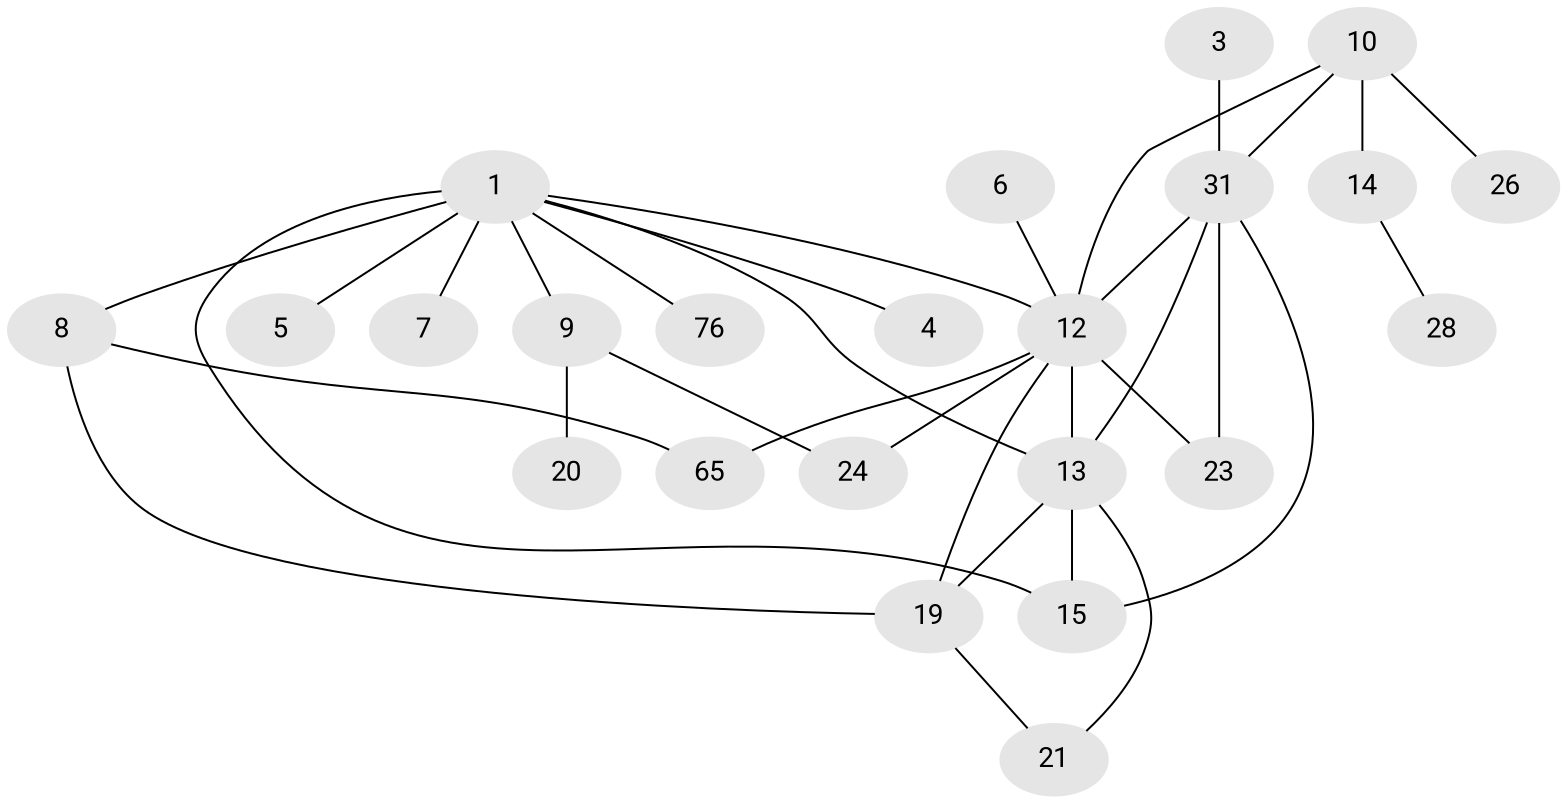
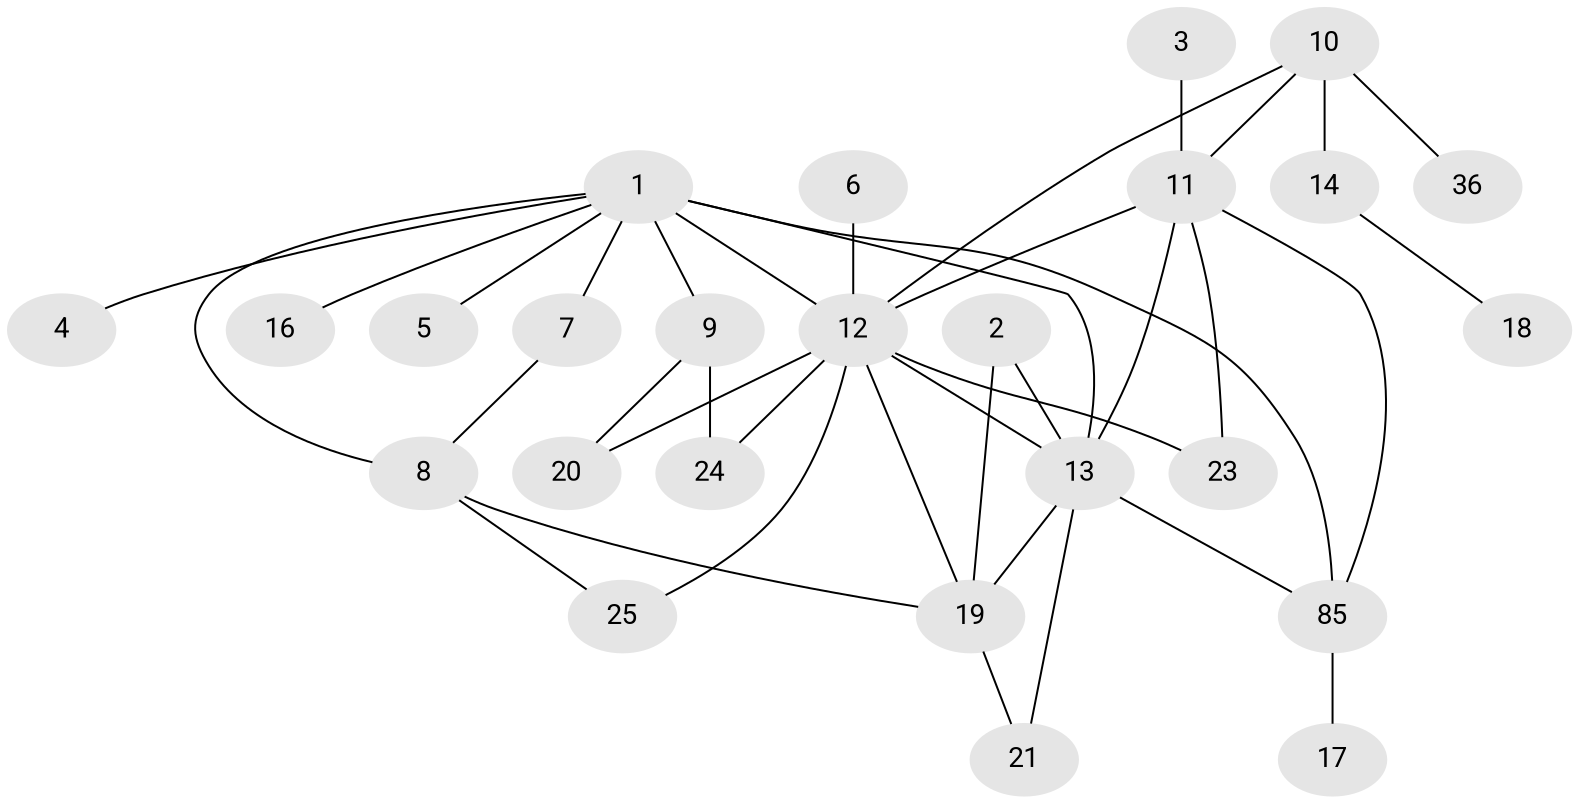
(1219, 187) -> (1181, 187)
(1506, 187) -> (1468, 187)
(710, 330) -> (280, 330)
none -> (996, 330)
(1442, 330) -> (1518, 330)
none -> (725, 394)
none -> (495, 402)
(710, 473) -> (623, 617)
(1072, 617) -> (1333, 617)
none -> (1333, 760)
